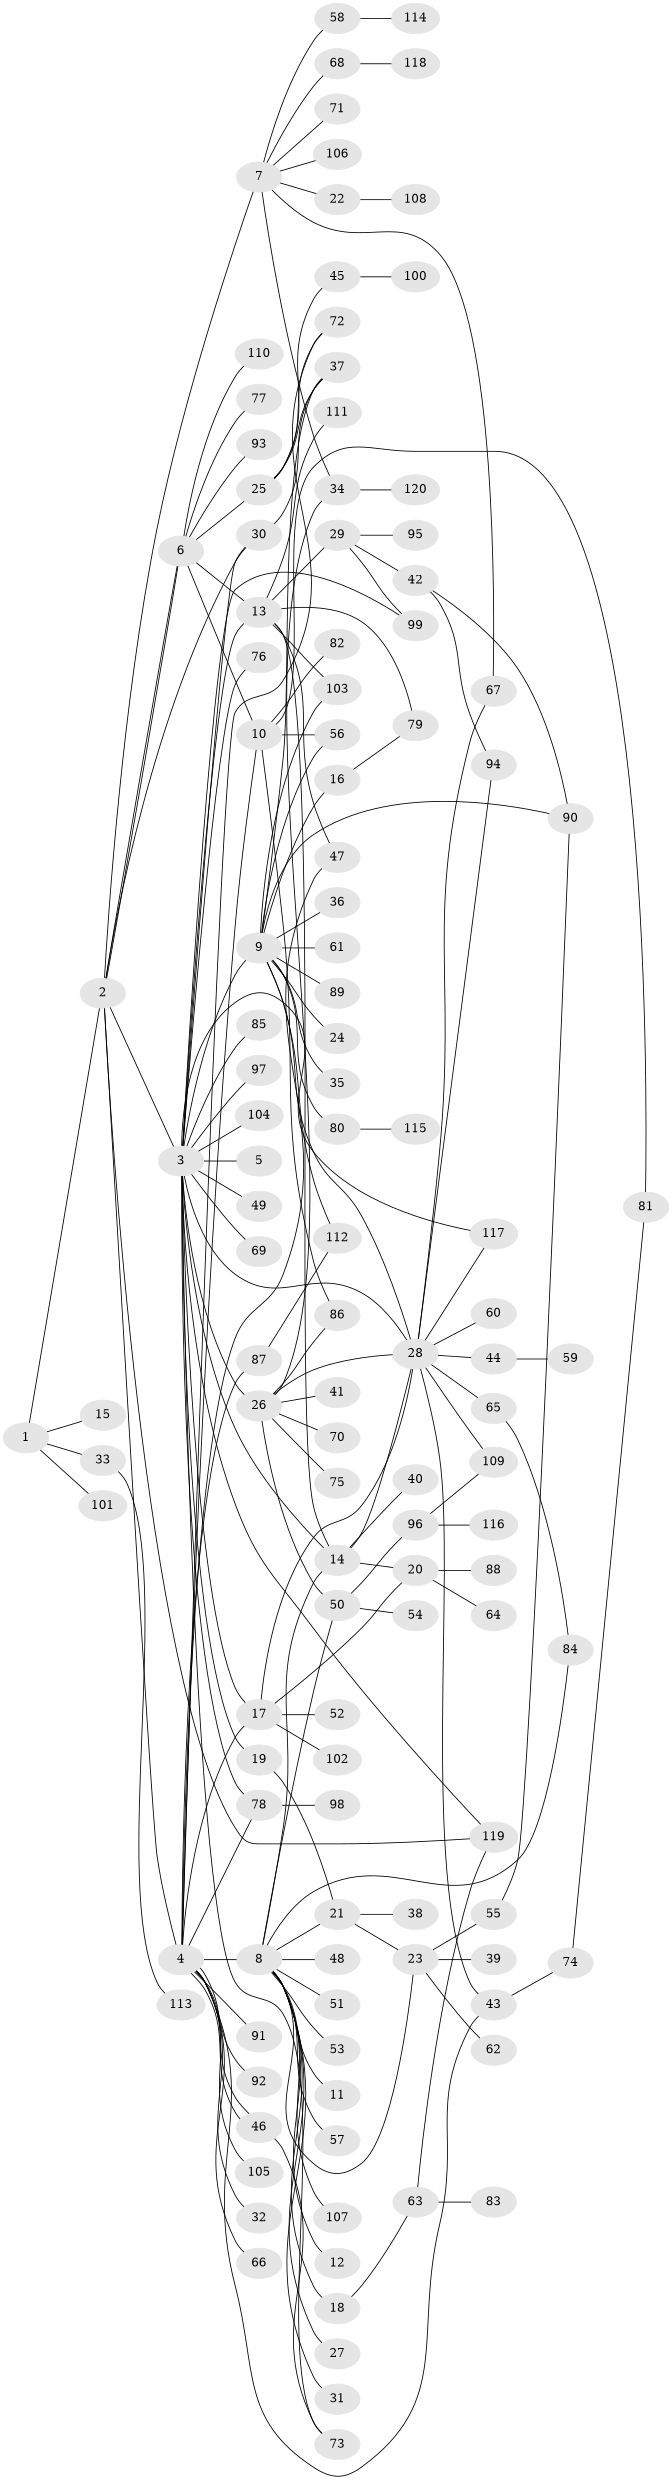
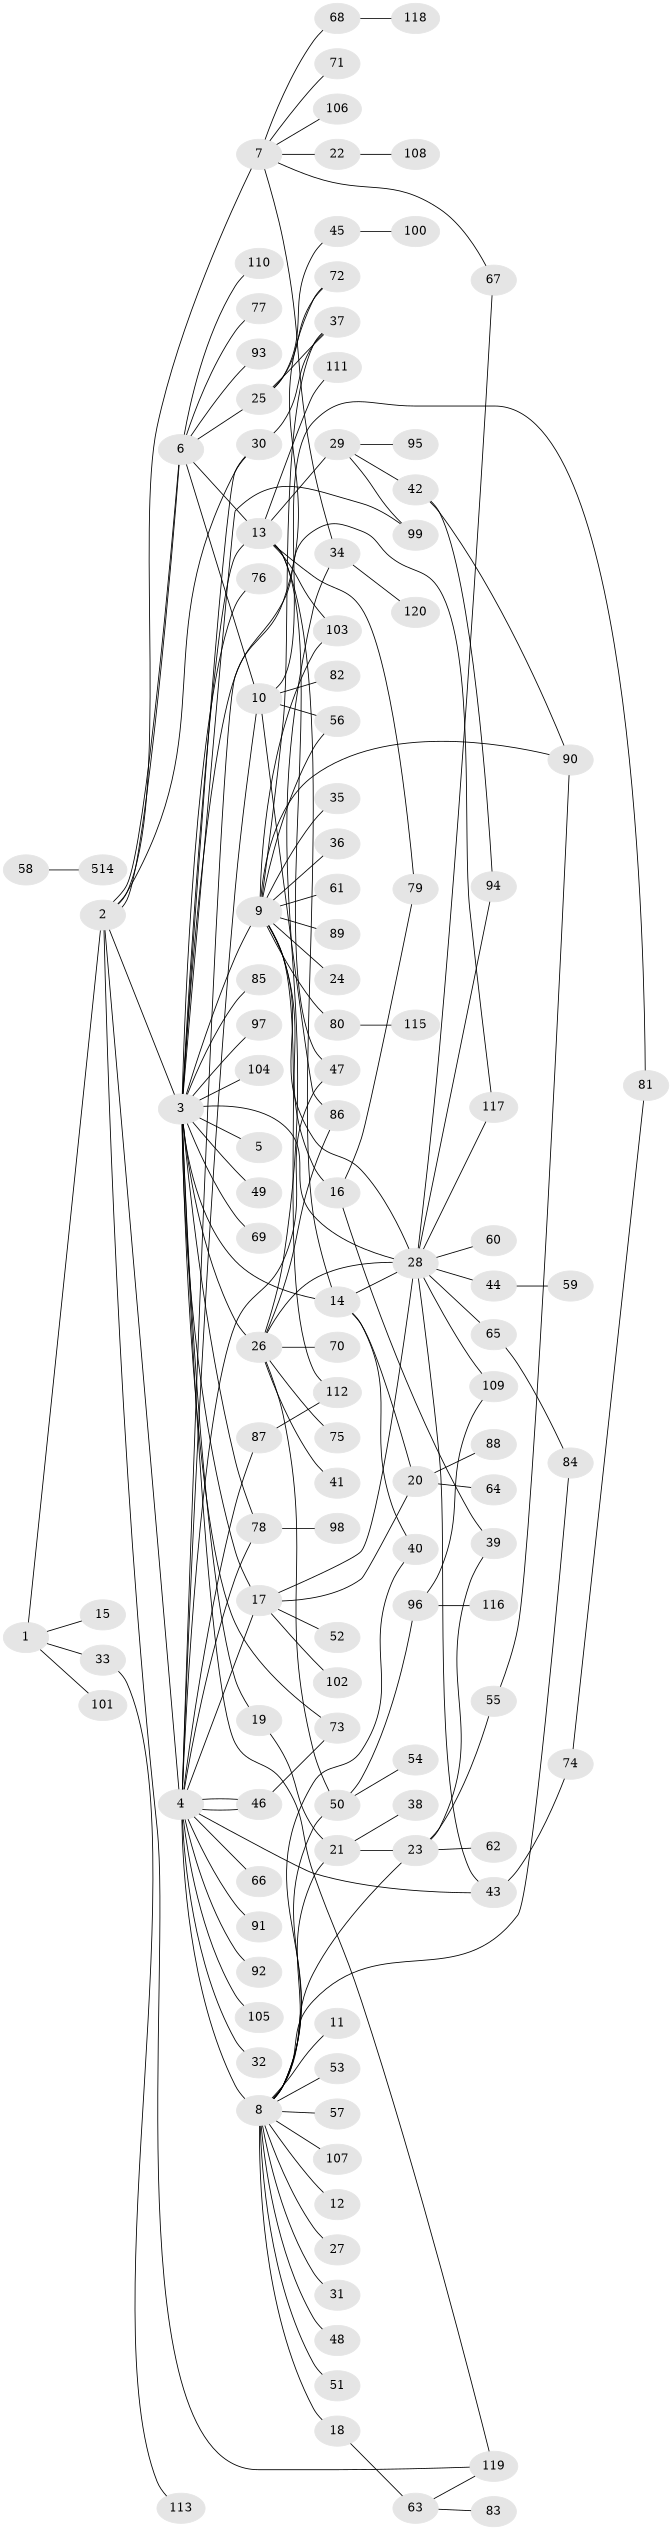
(416, 18) -> (103, 870)
(287, 93) -> none
none -> (407, 1381)
(288, 1755) -> (293, 1828)
